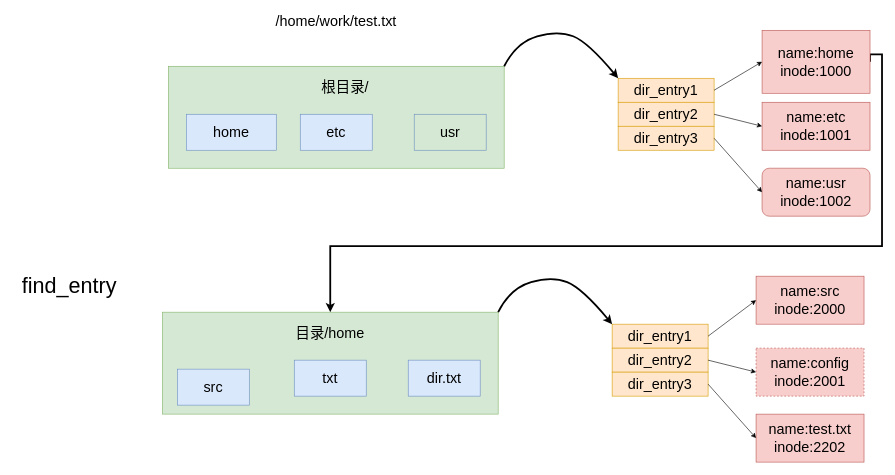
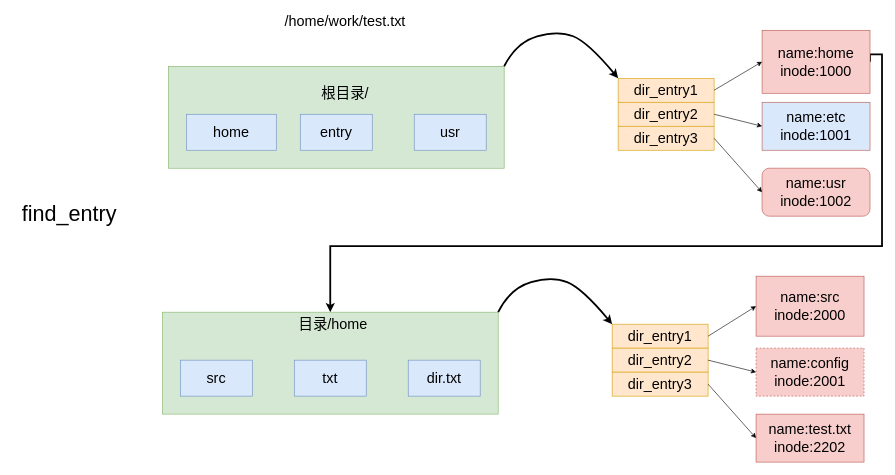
(336, 21) -> (345, 21)
(345, 87) -> (345, 93)
(816, 126) -> (816, 126)
(336, 132) -> (336, 132)
(450, 132) -> (450, 132)
(69, 285) -> (69, 213)
(810, 300) -> (810, 306)
(330, 333) -> (333, 324)
(213, 387) -> (216, 378)
